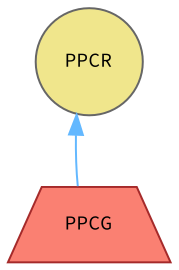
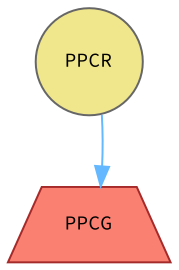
(76, 161) -> (103, 140)
